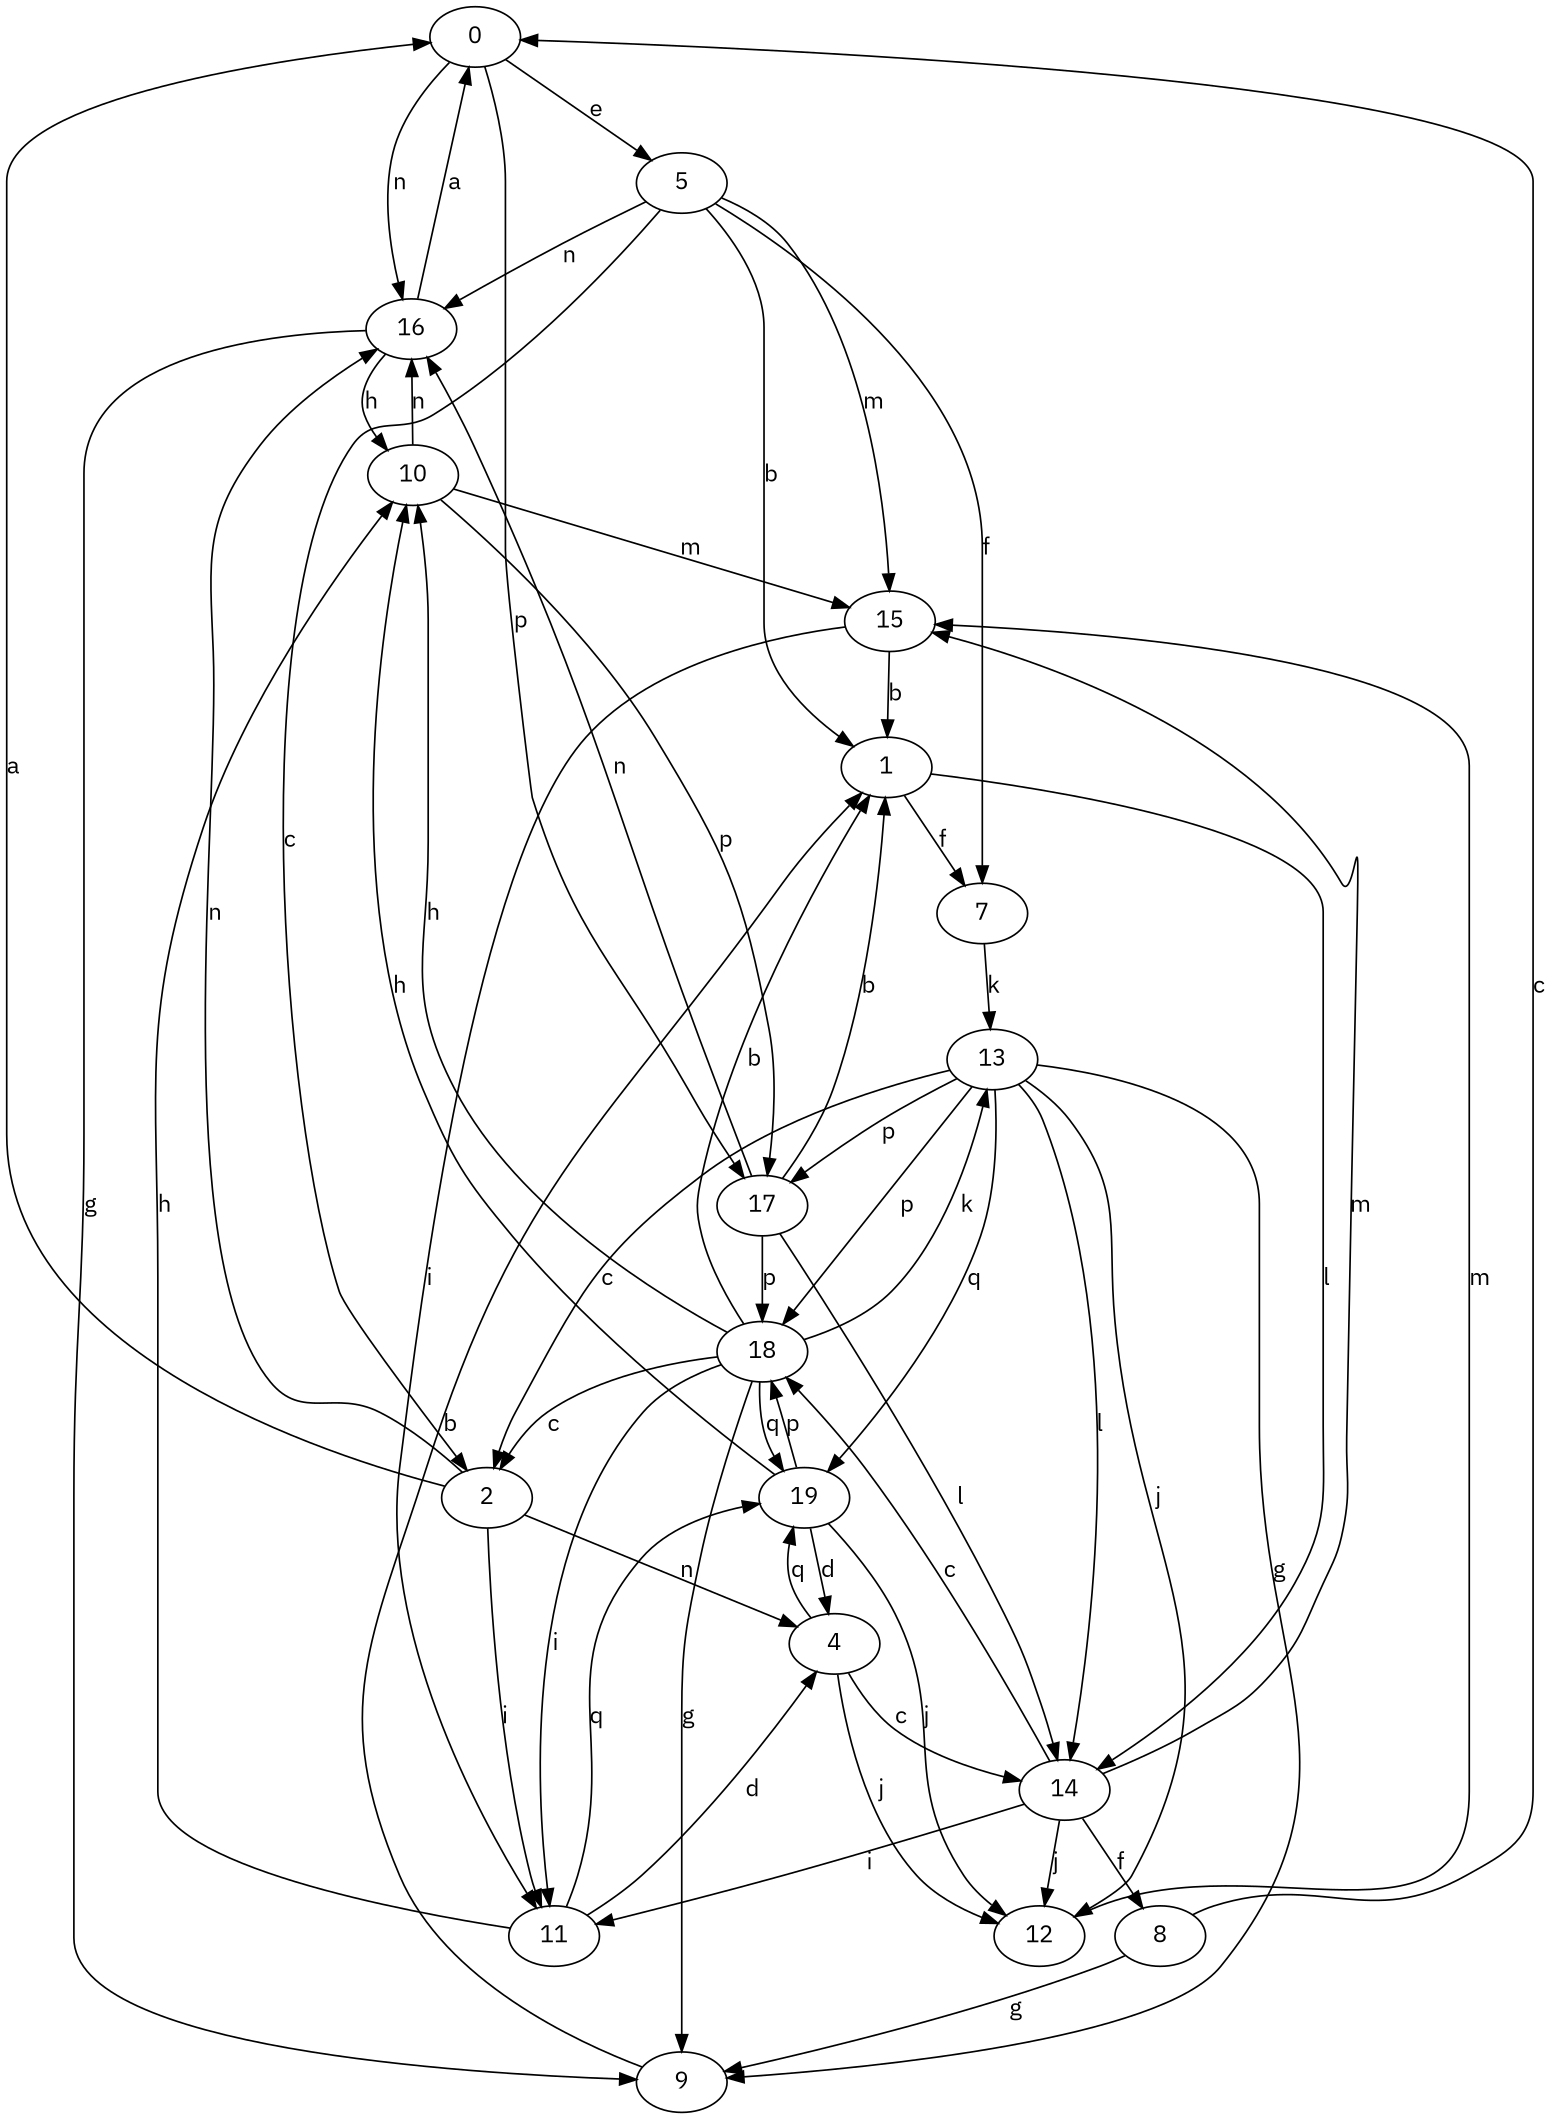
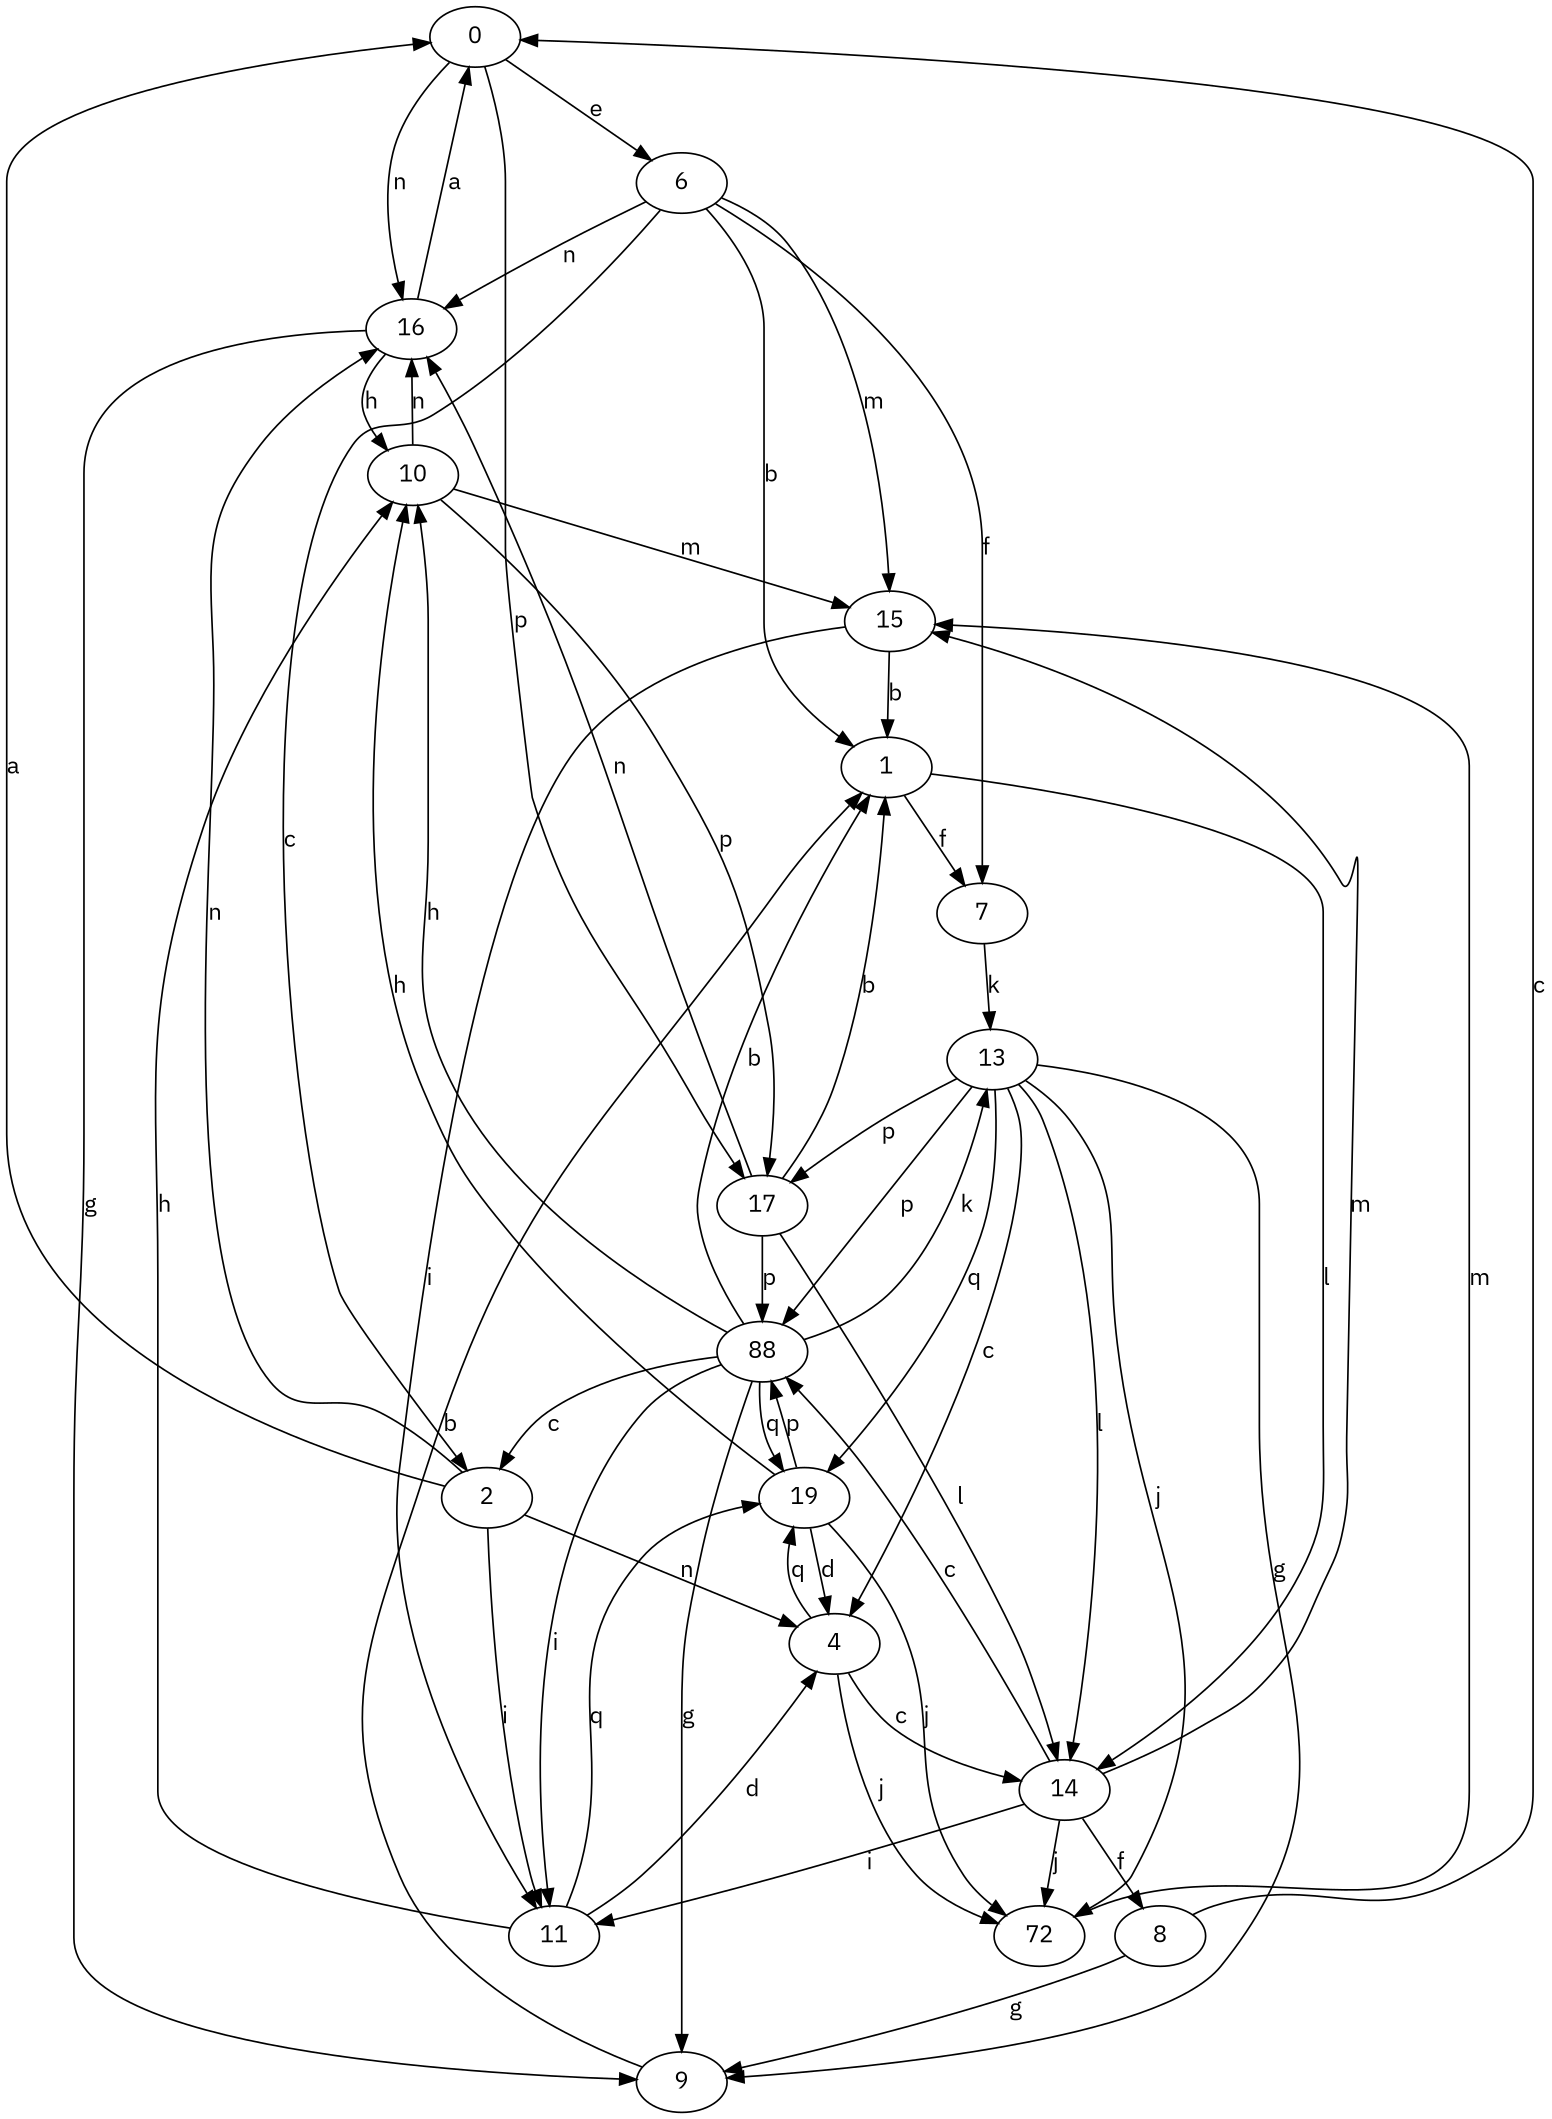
(682, 183) -> (682, 183)
(672, 1199) -> (973, 1353)
(762, 1352) -> (762, 1352)
(1039, 1936) -> (1039, 1936)
